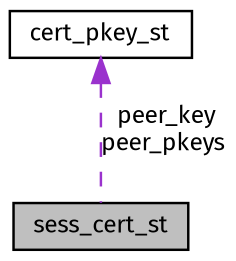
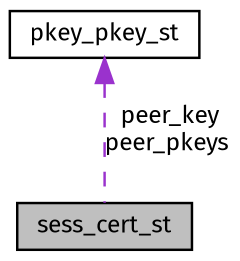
(101, 34) -> (105, 34)
